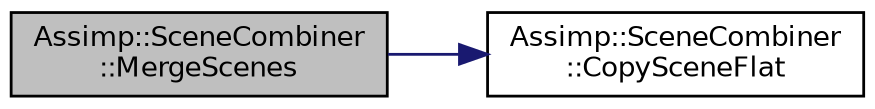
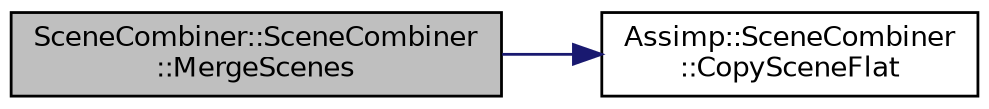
(199, 54) -> (256, 54)
